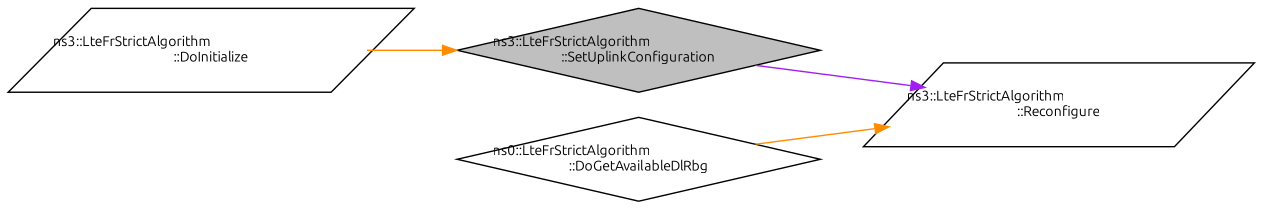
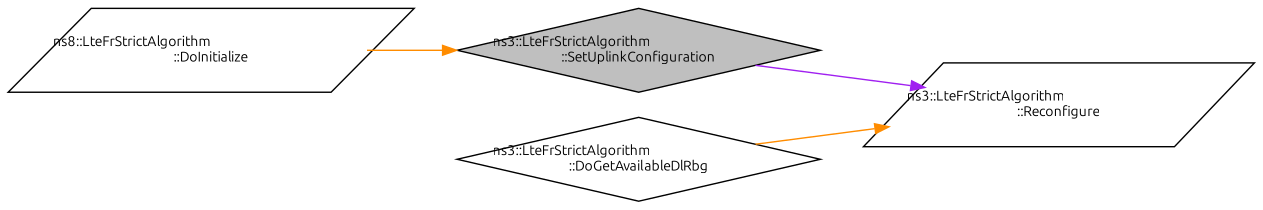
(211, 50) -> (211, 50)
(639, 159) -> (639, 159)
